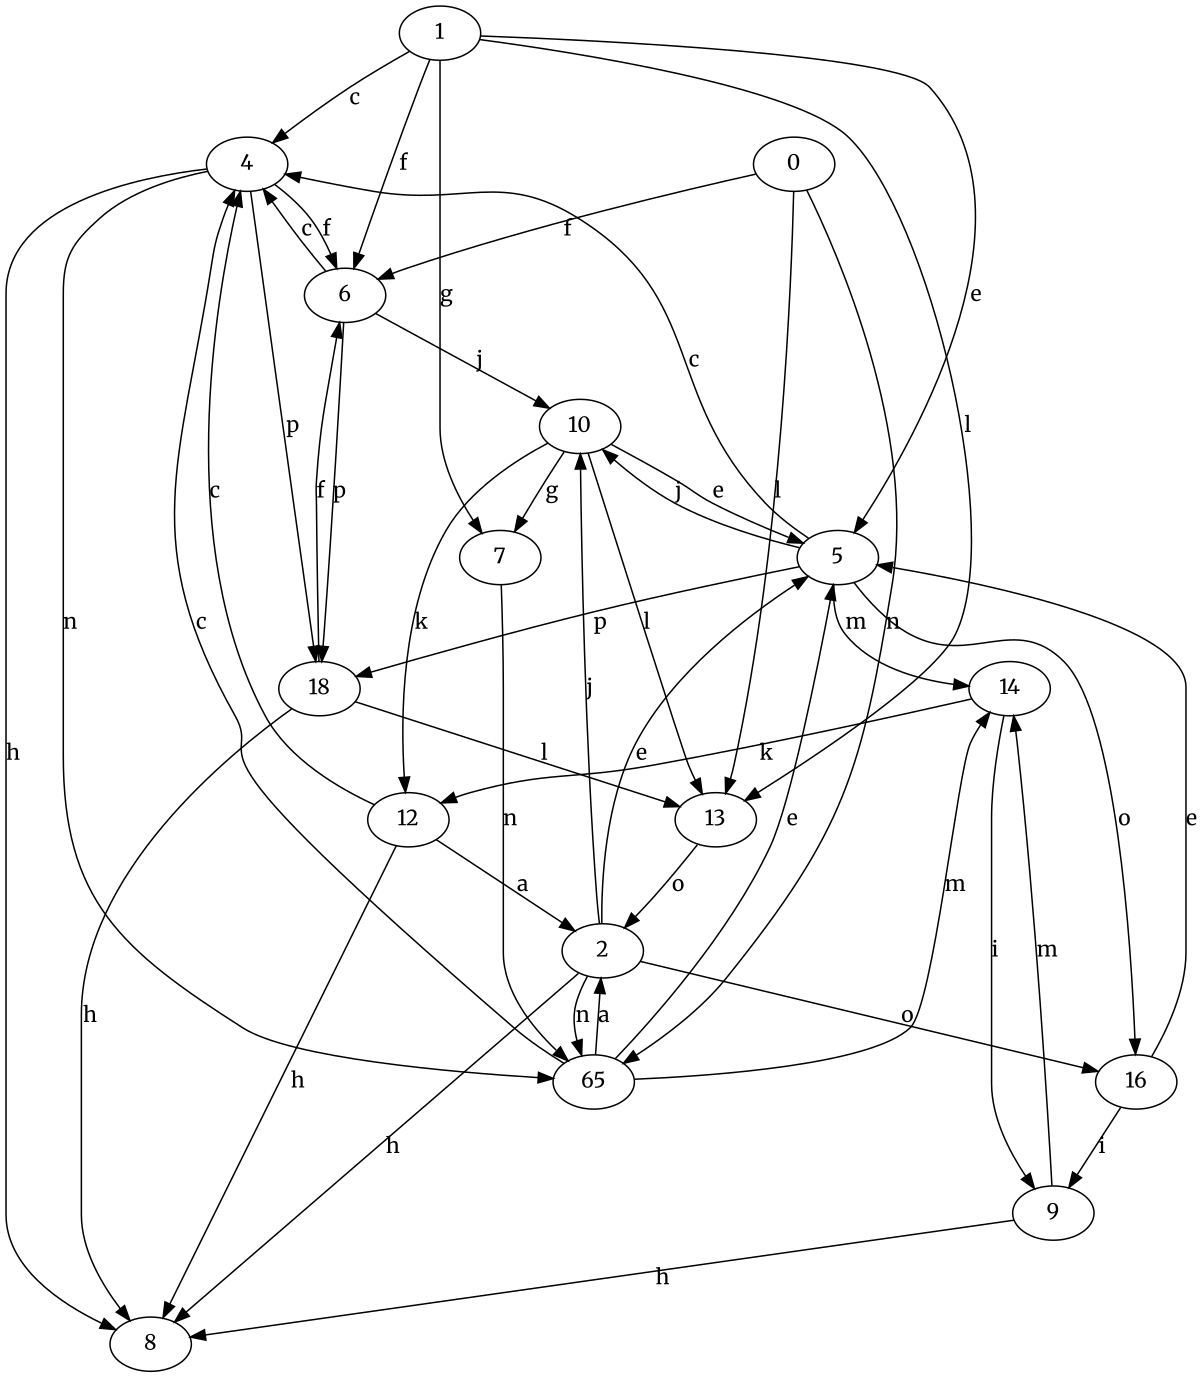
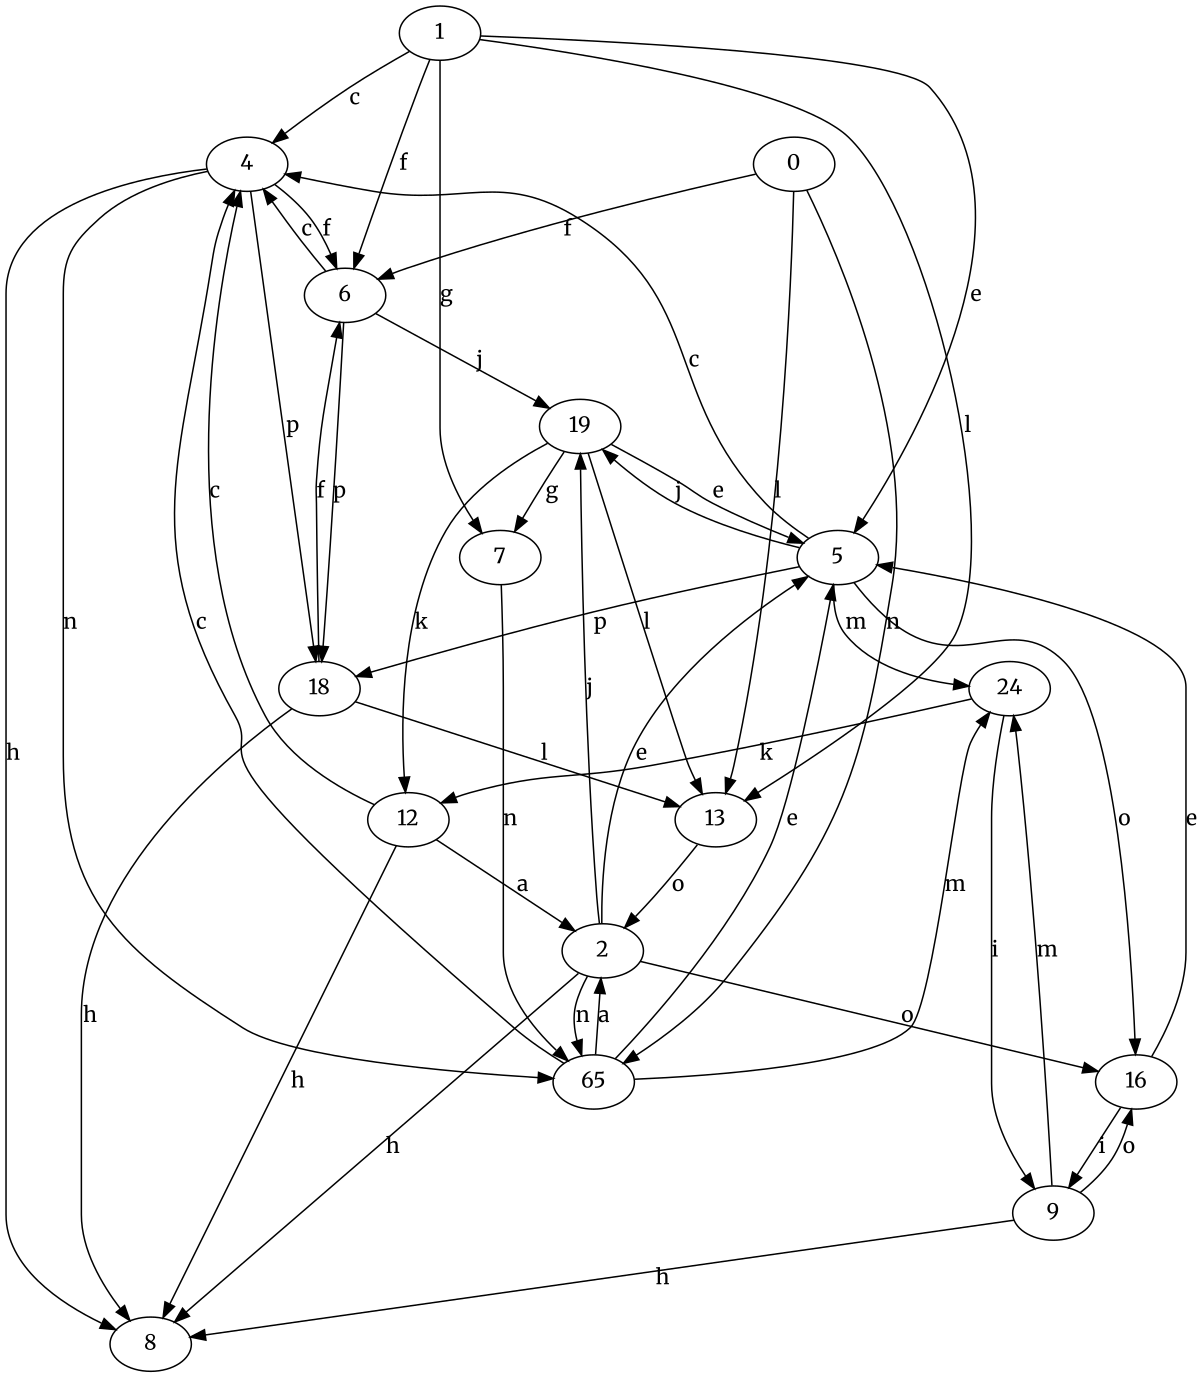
(580, 426) -> (580, 426)
(1010, 689) -> (1010, 689)
none -> (1110, 1162)
